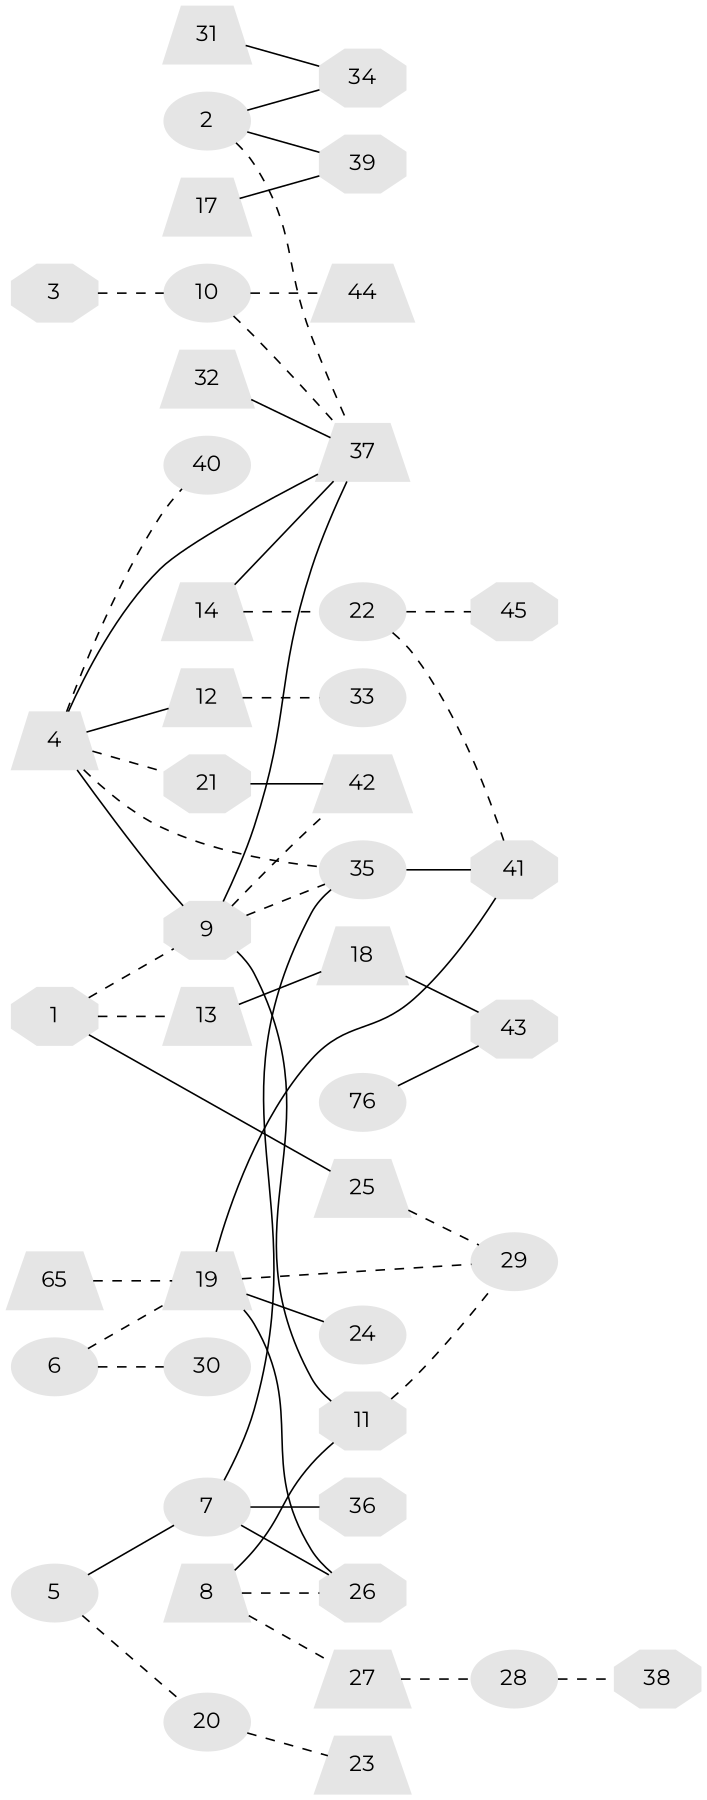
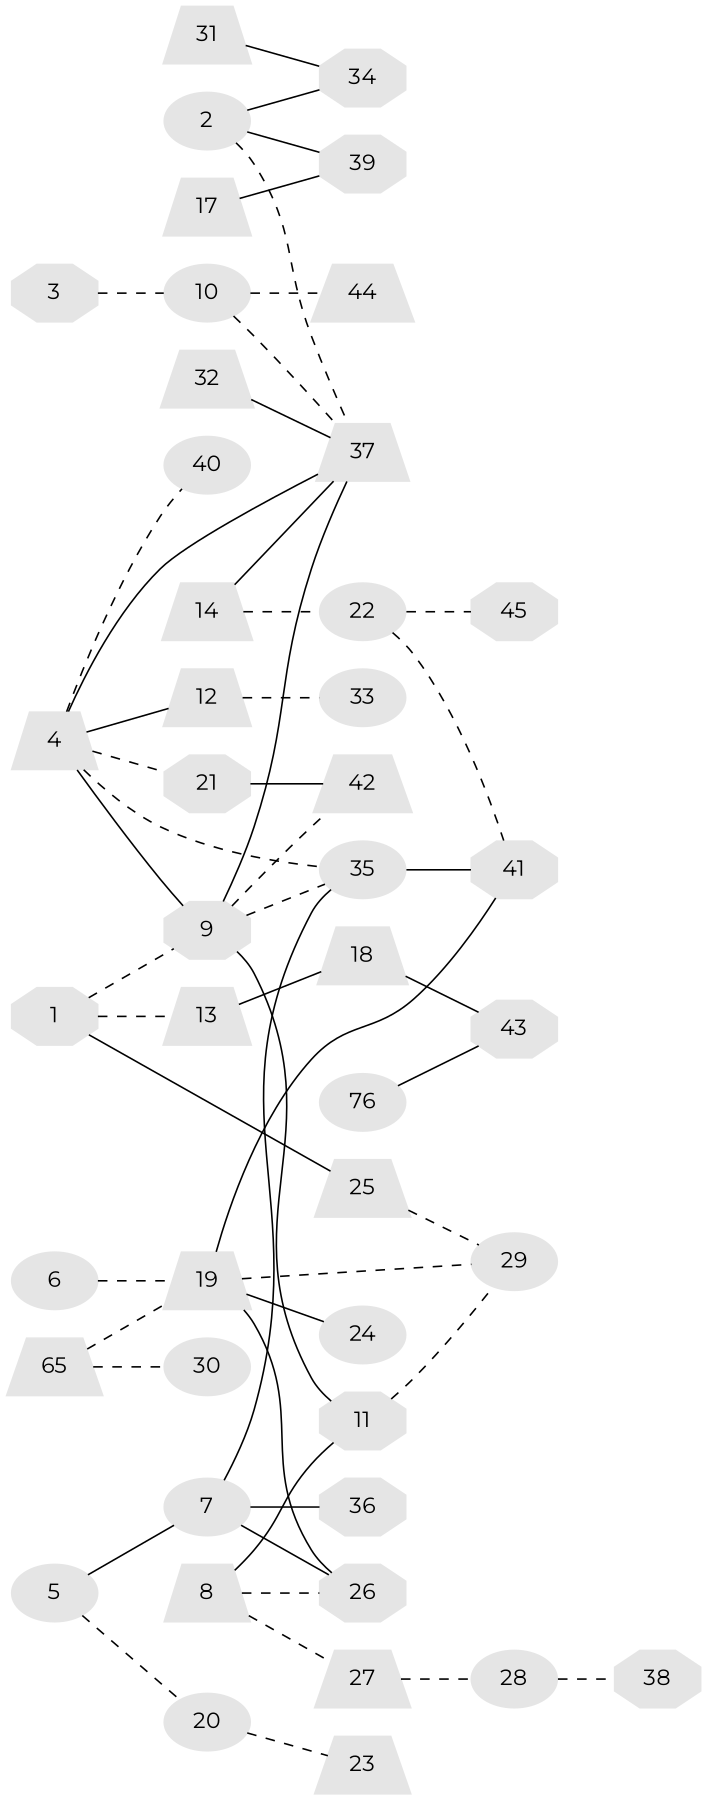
(131, 1367) -> (129, 1367)
